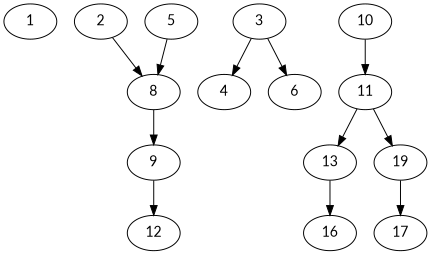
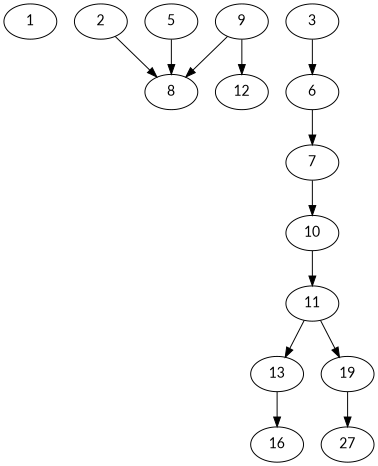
(224, 92) -> none
(154, 122) -> (210, 53)
none -> (312, 163)
(400, 233) -> (348, 445)
